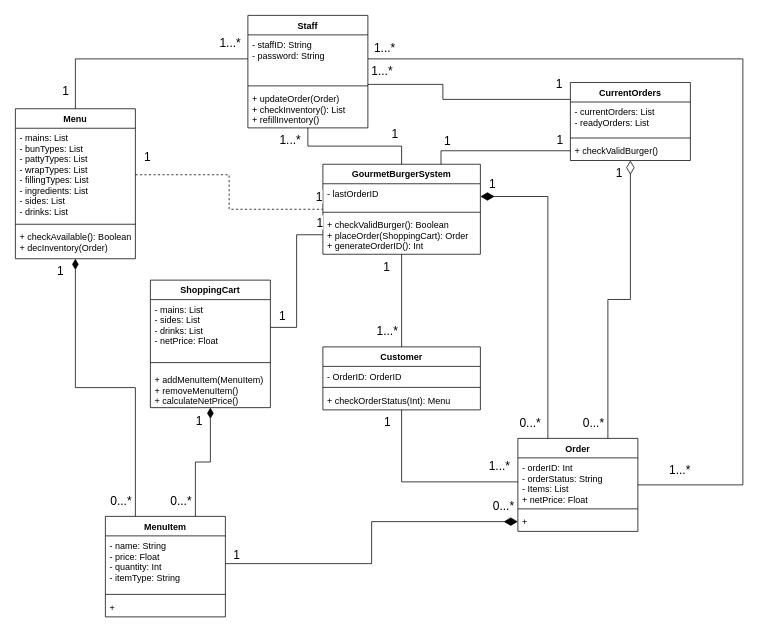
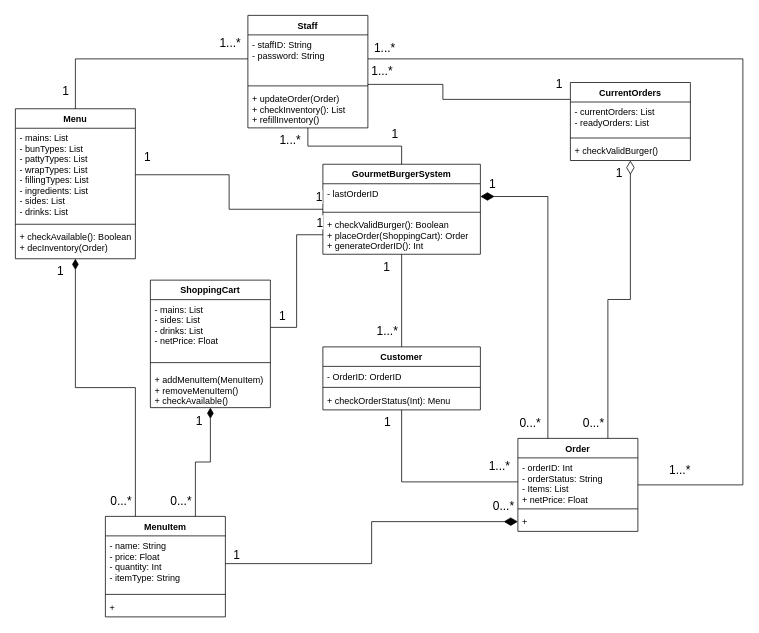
(498, 151) -> none
(229, 191) -> (229, 191)
(211, 380) -> (211, 380)
